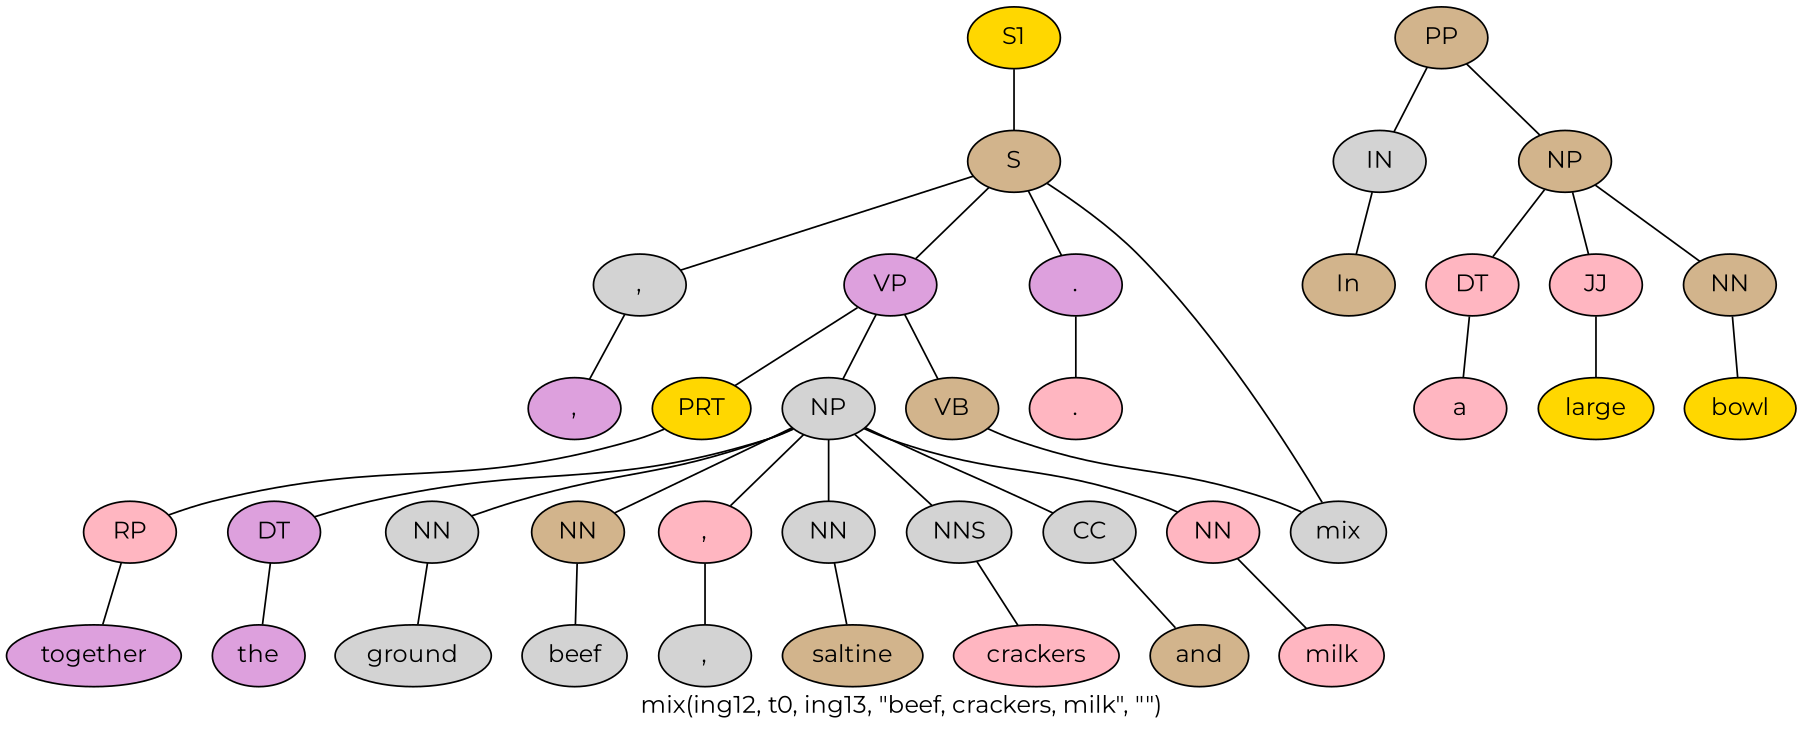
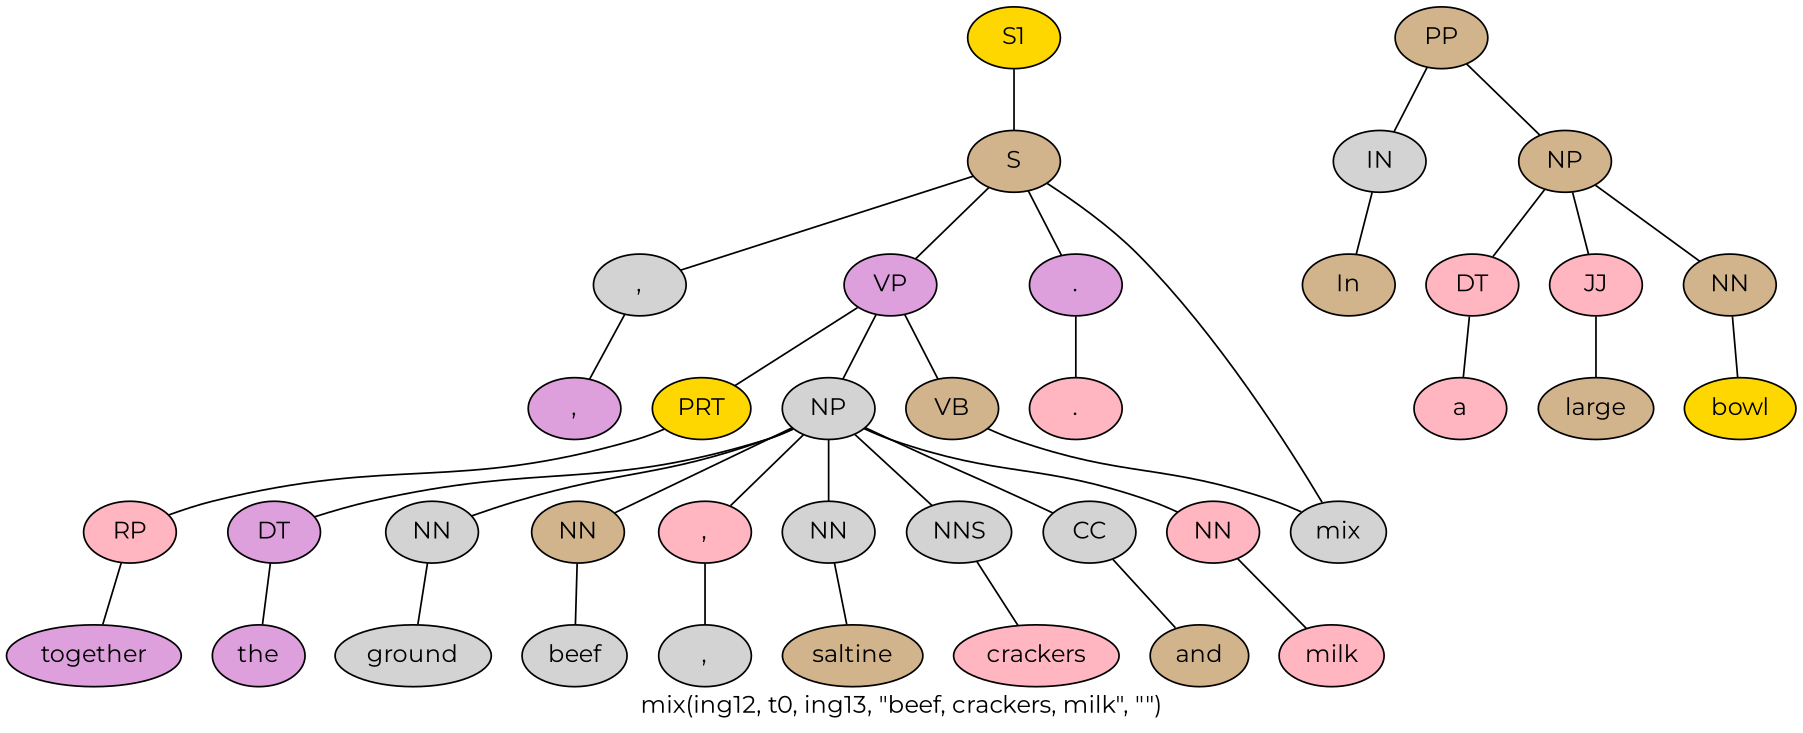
(1596, 409) -> (1596, 409)
